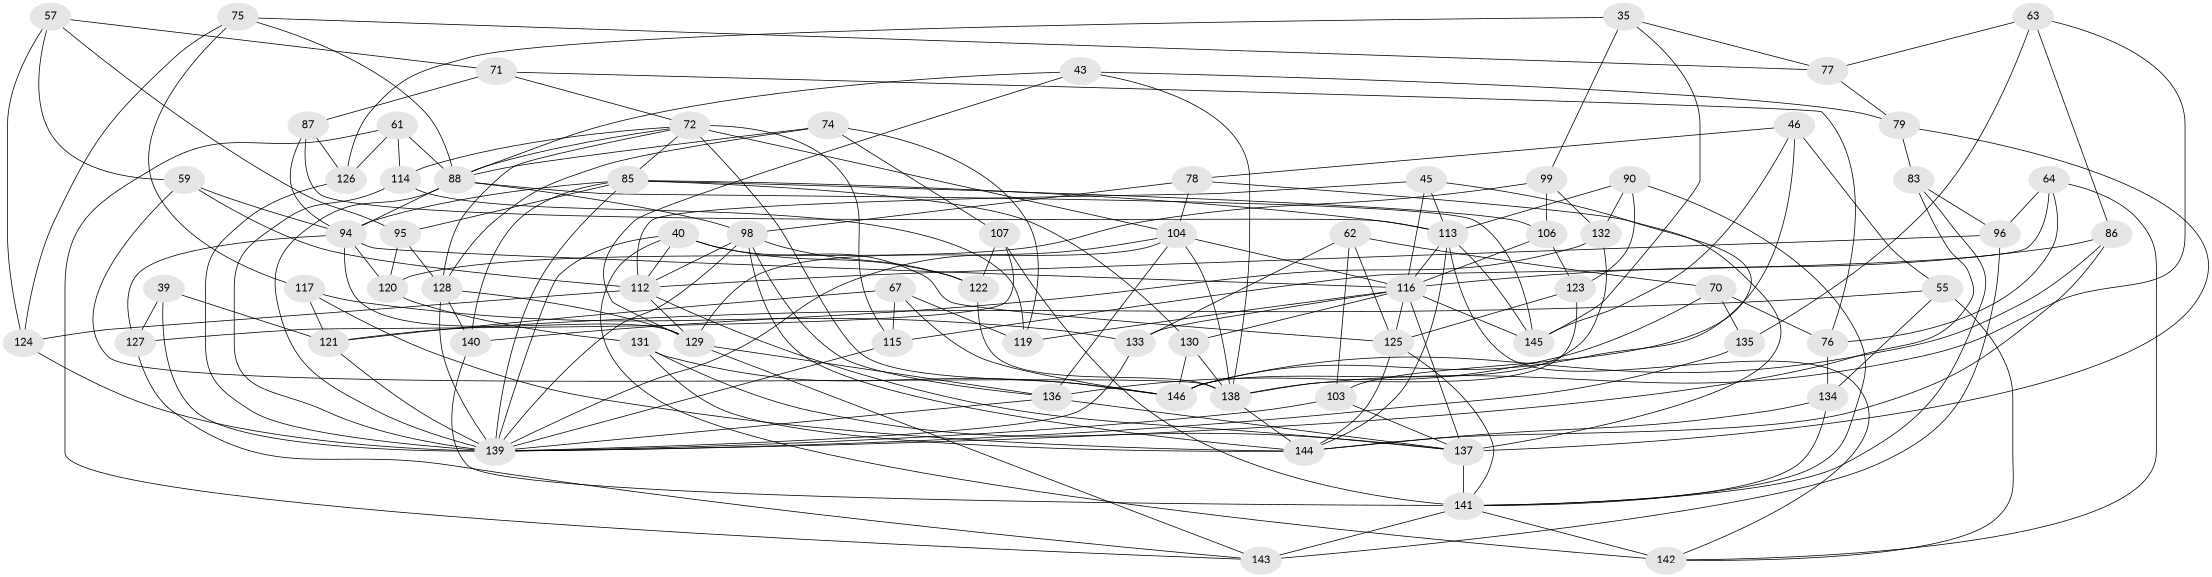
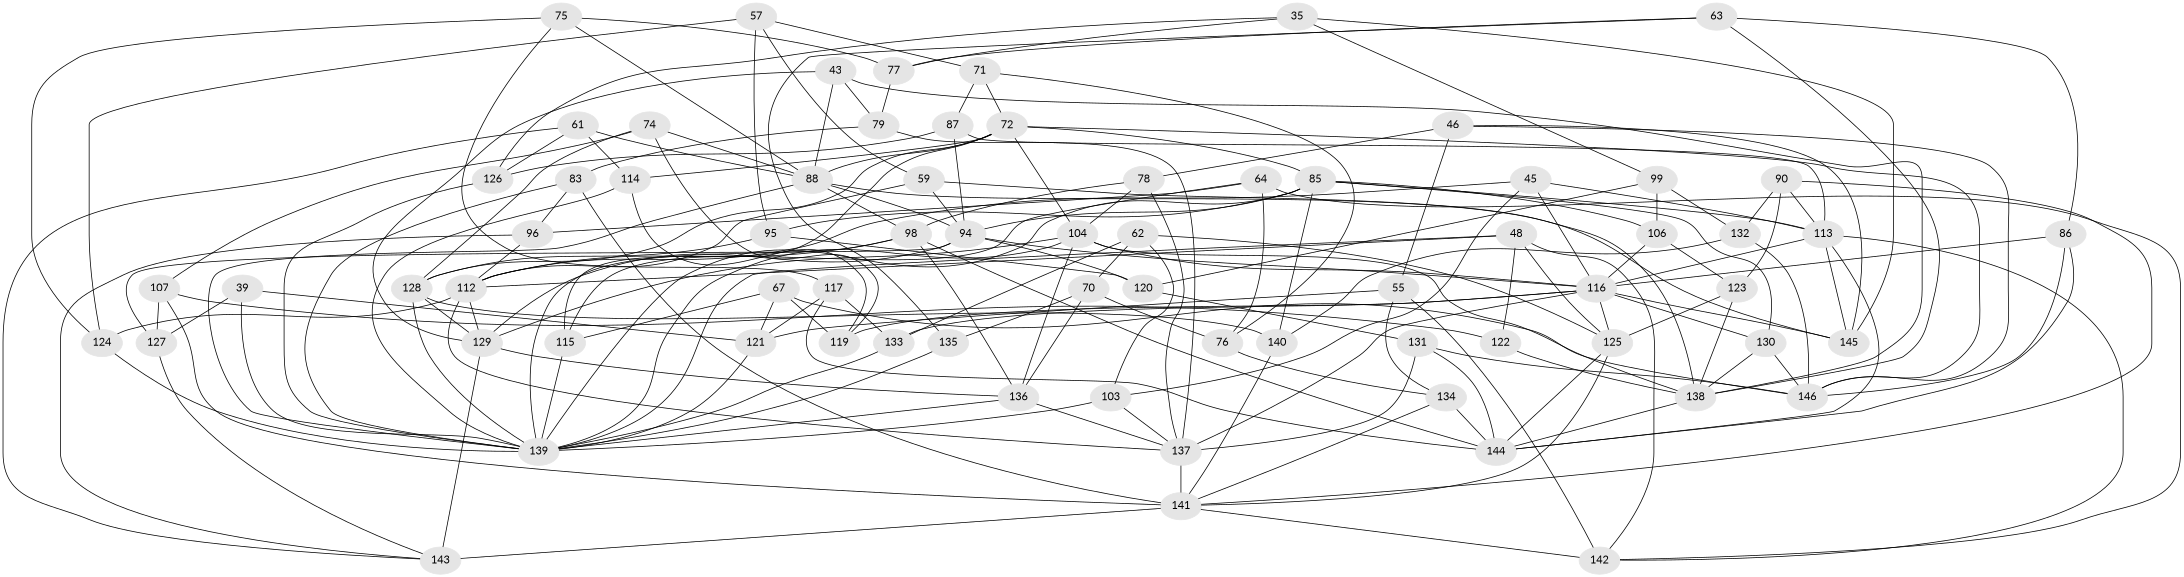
(678, 234) -> (1516, 234)
(864, 260) -> none
